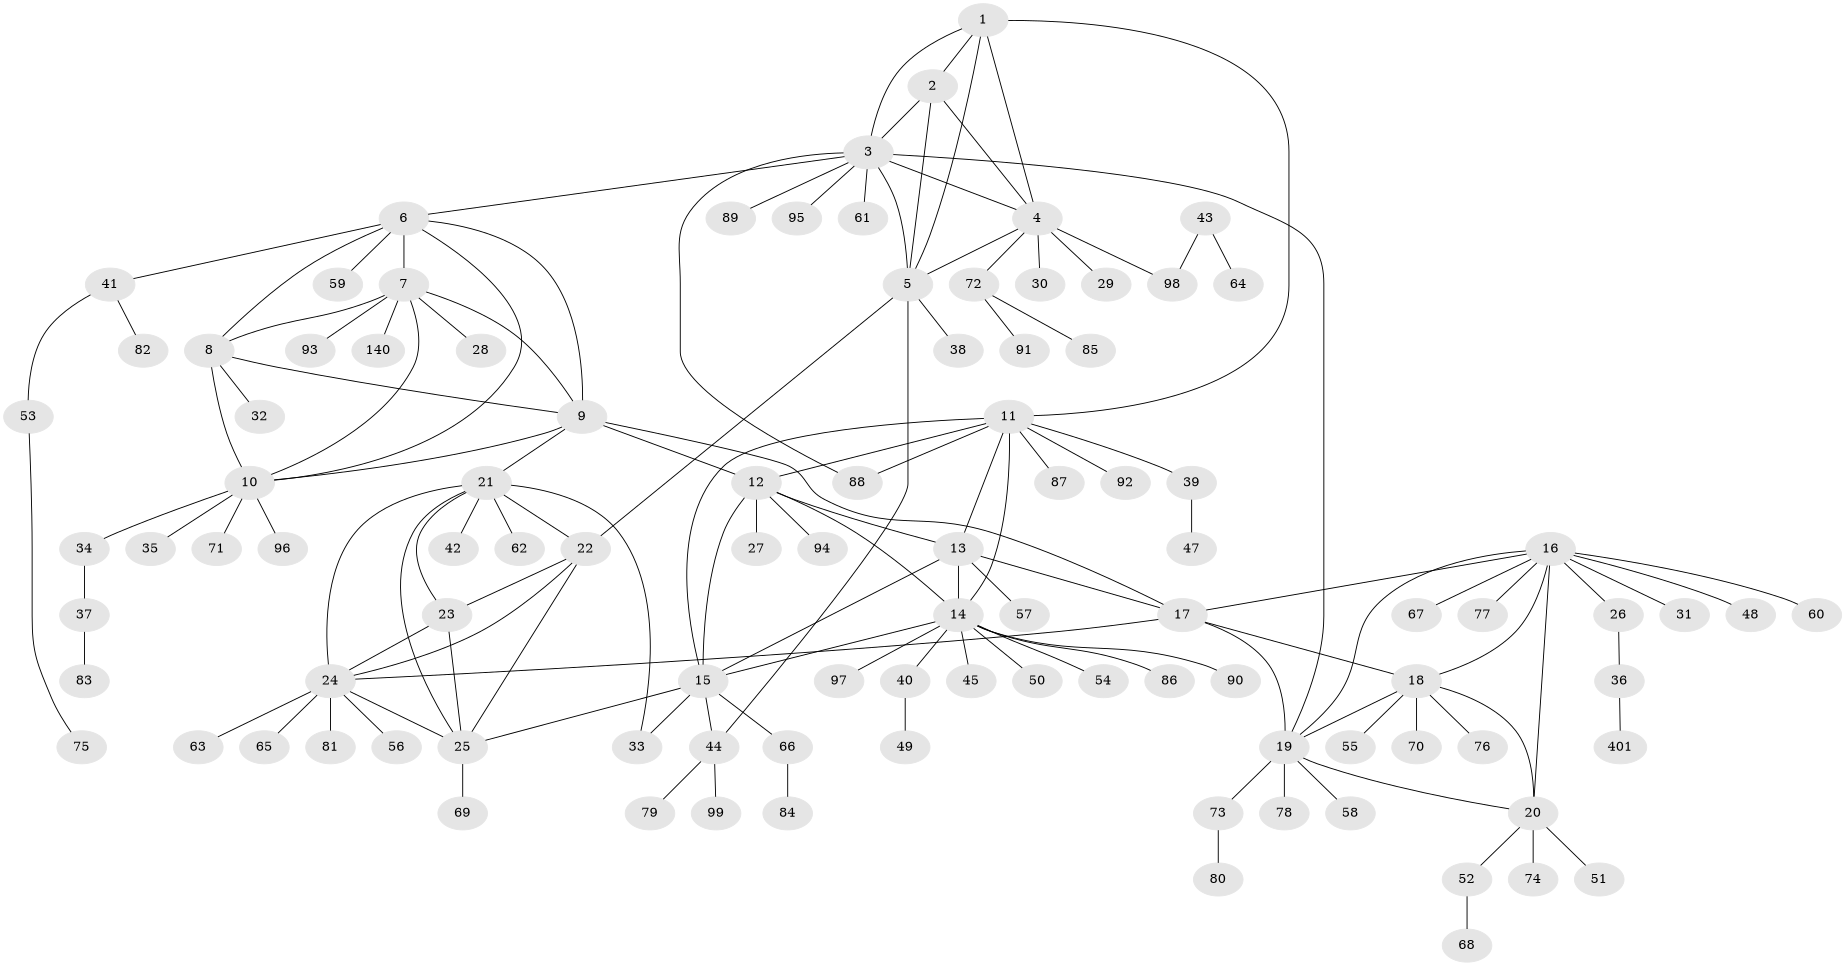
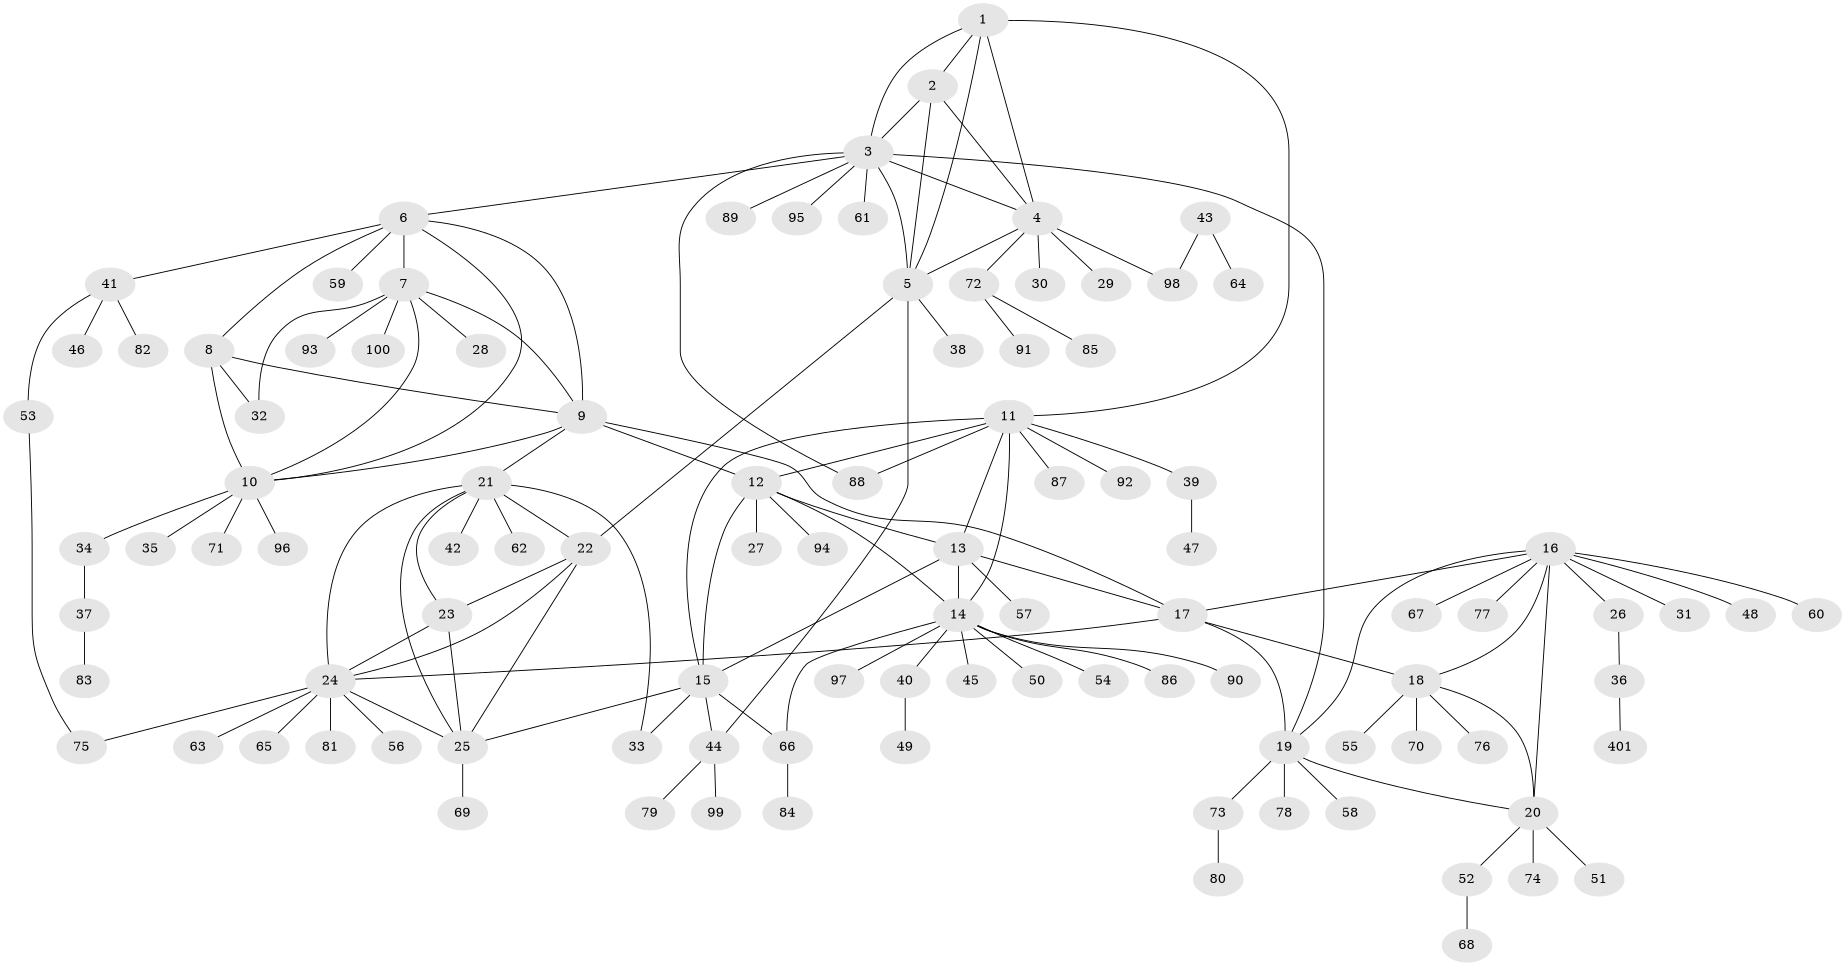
(307, 319) -> (295, 319)
none -> (77, 351)
(378, 351) -> (378, 351)
(852, 643) -> (817, 659)
none -> (206, 714)
(1351, 714) -> none
